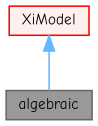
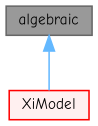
(49, 71) -> (49, 71)
